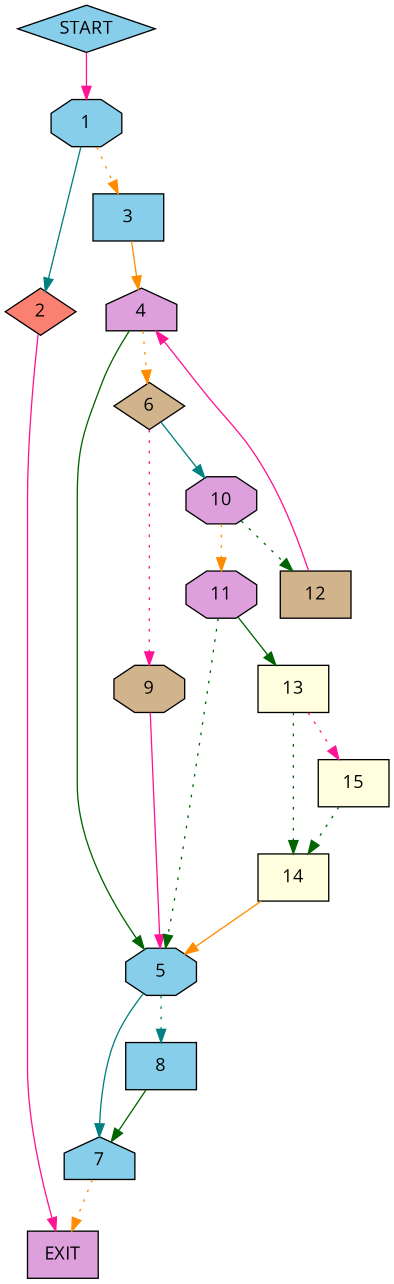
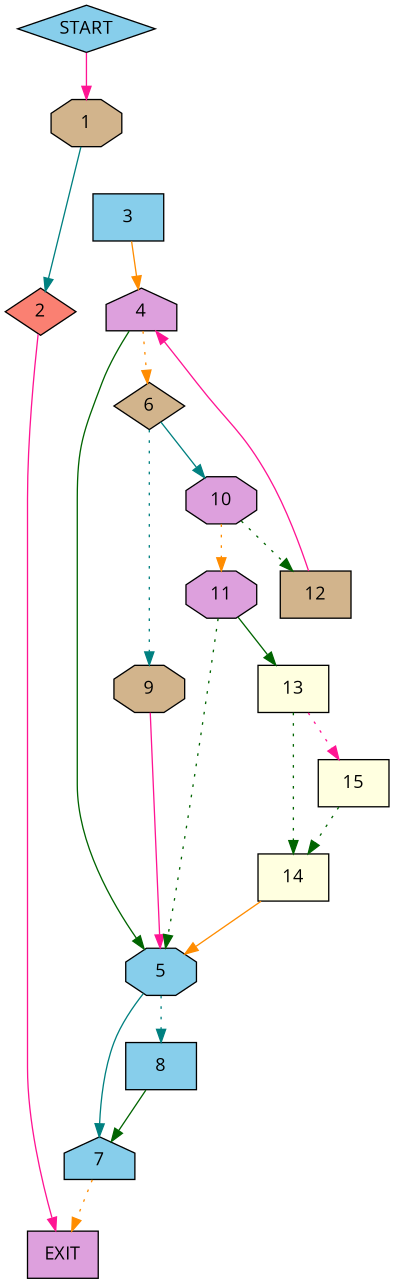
(86, 123) -> (86, 123)
(105, 164) -> none
(149, 541) -> (149, 541)
